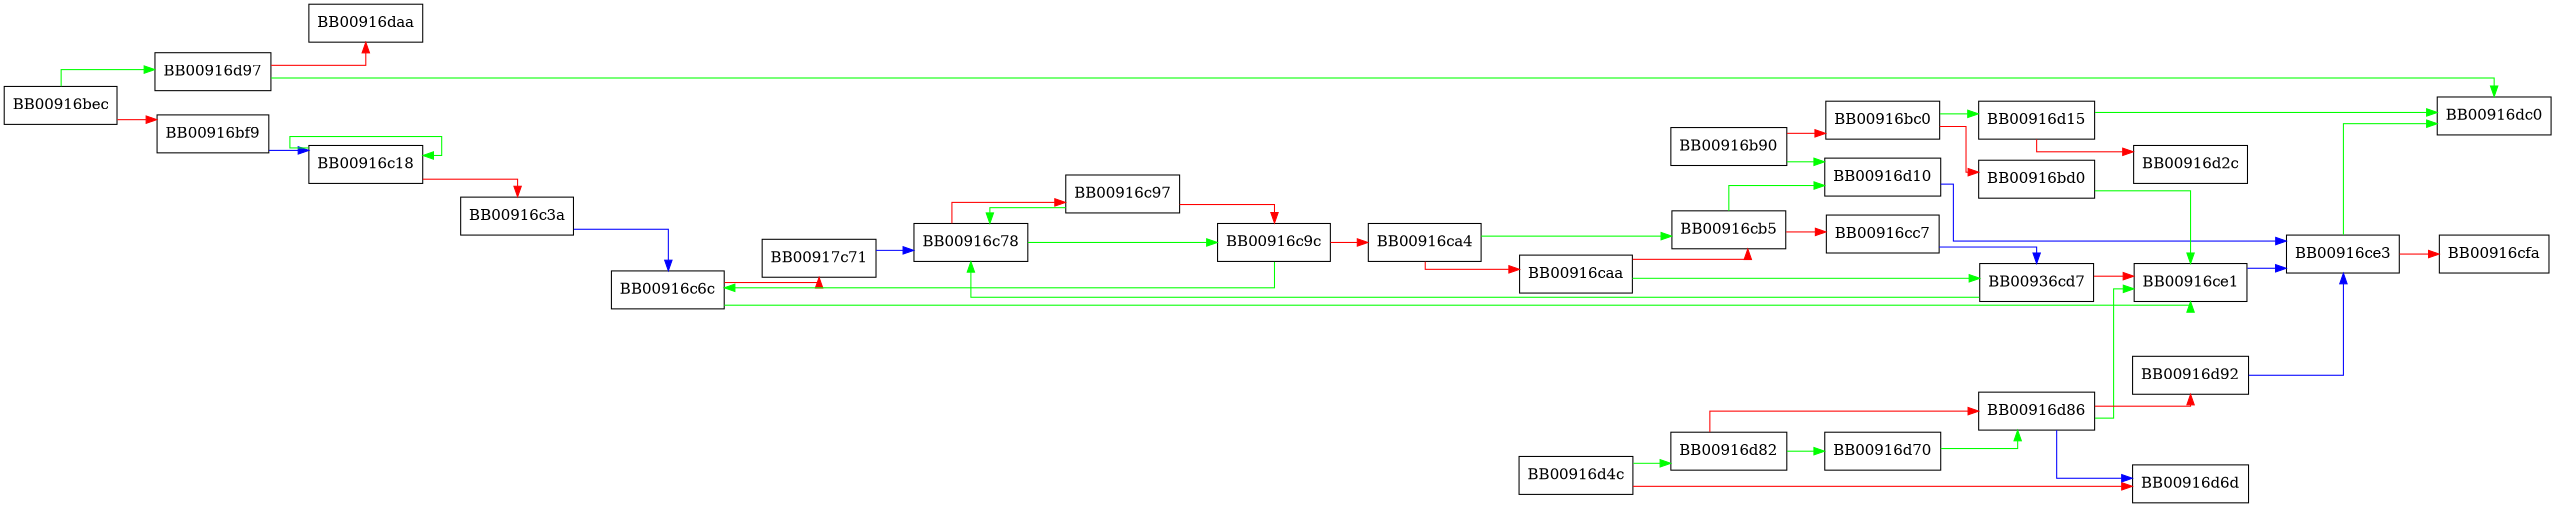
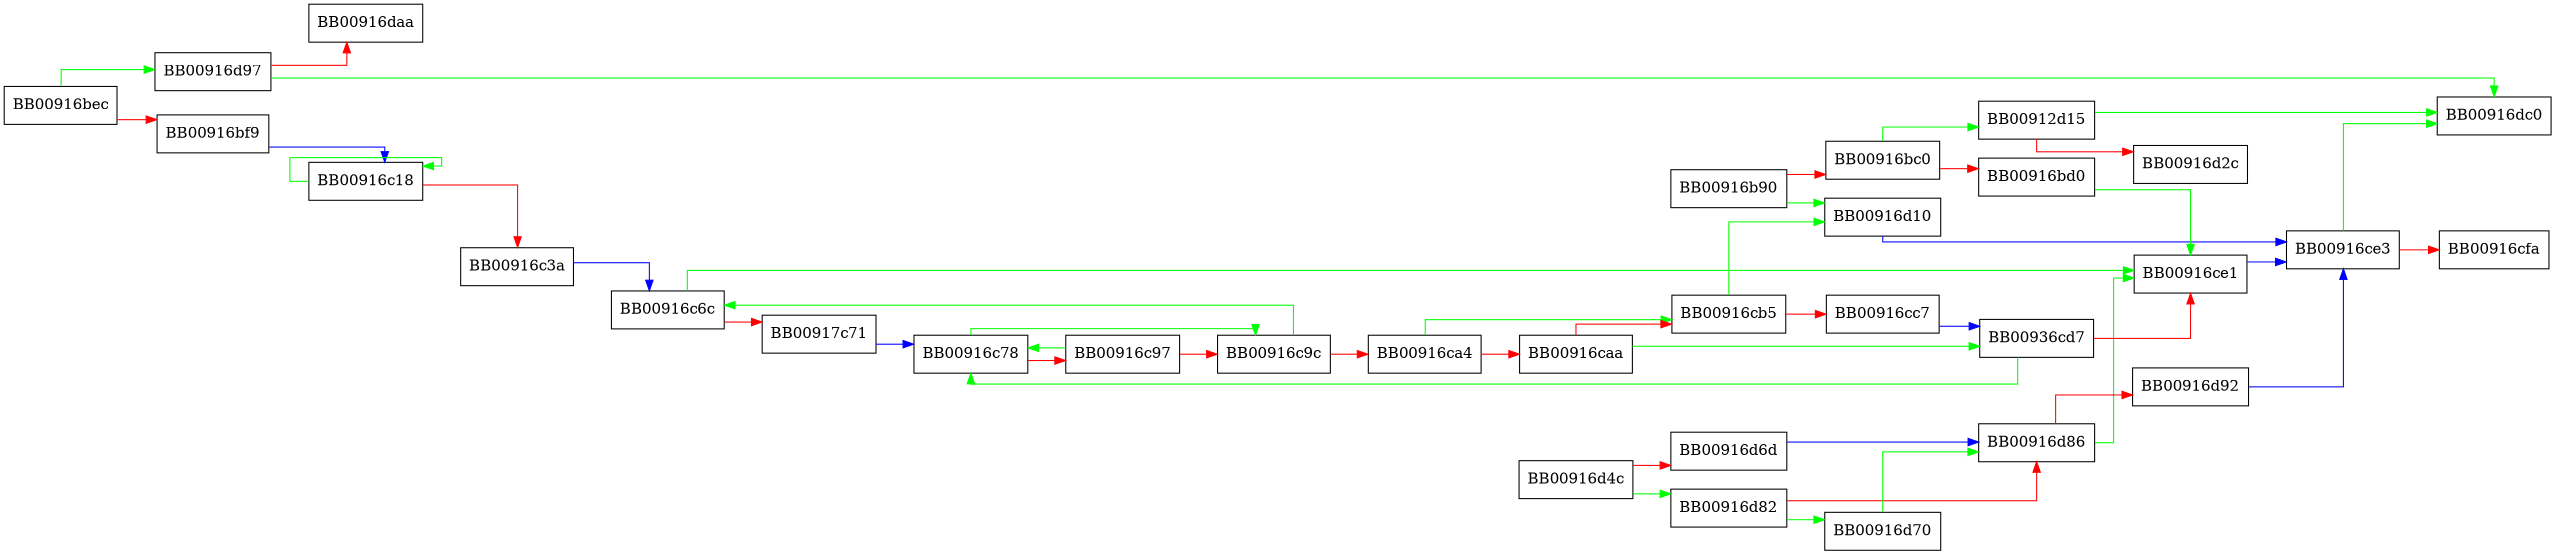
(2037, 120) -> (2037, 120)
(2065, 478) -> (1878, 442)
